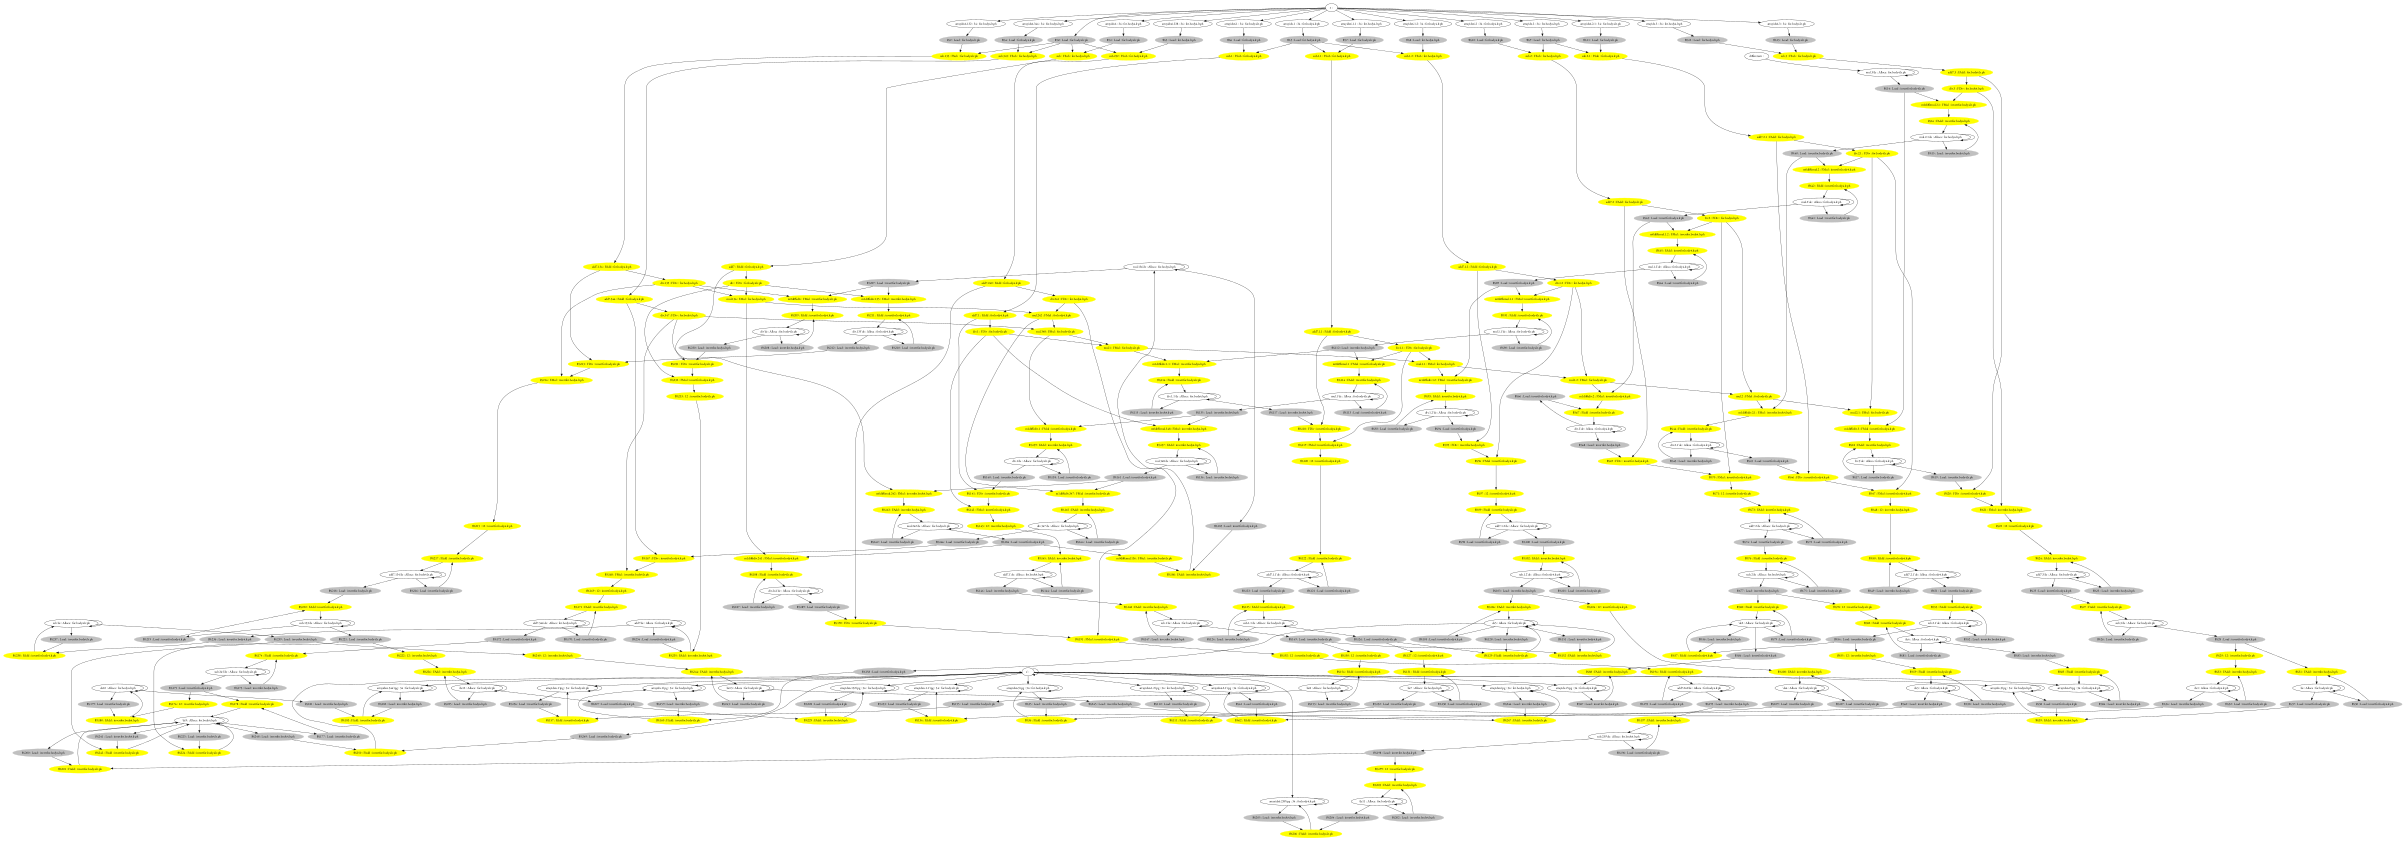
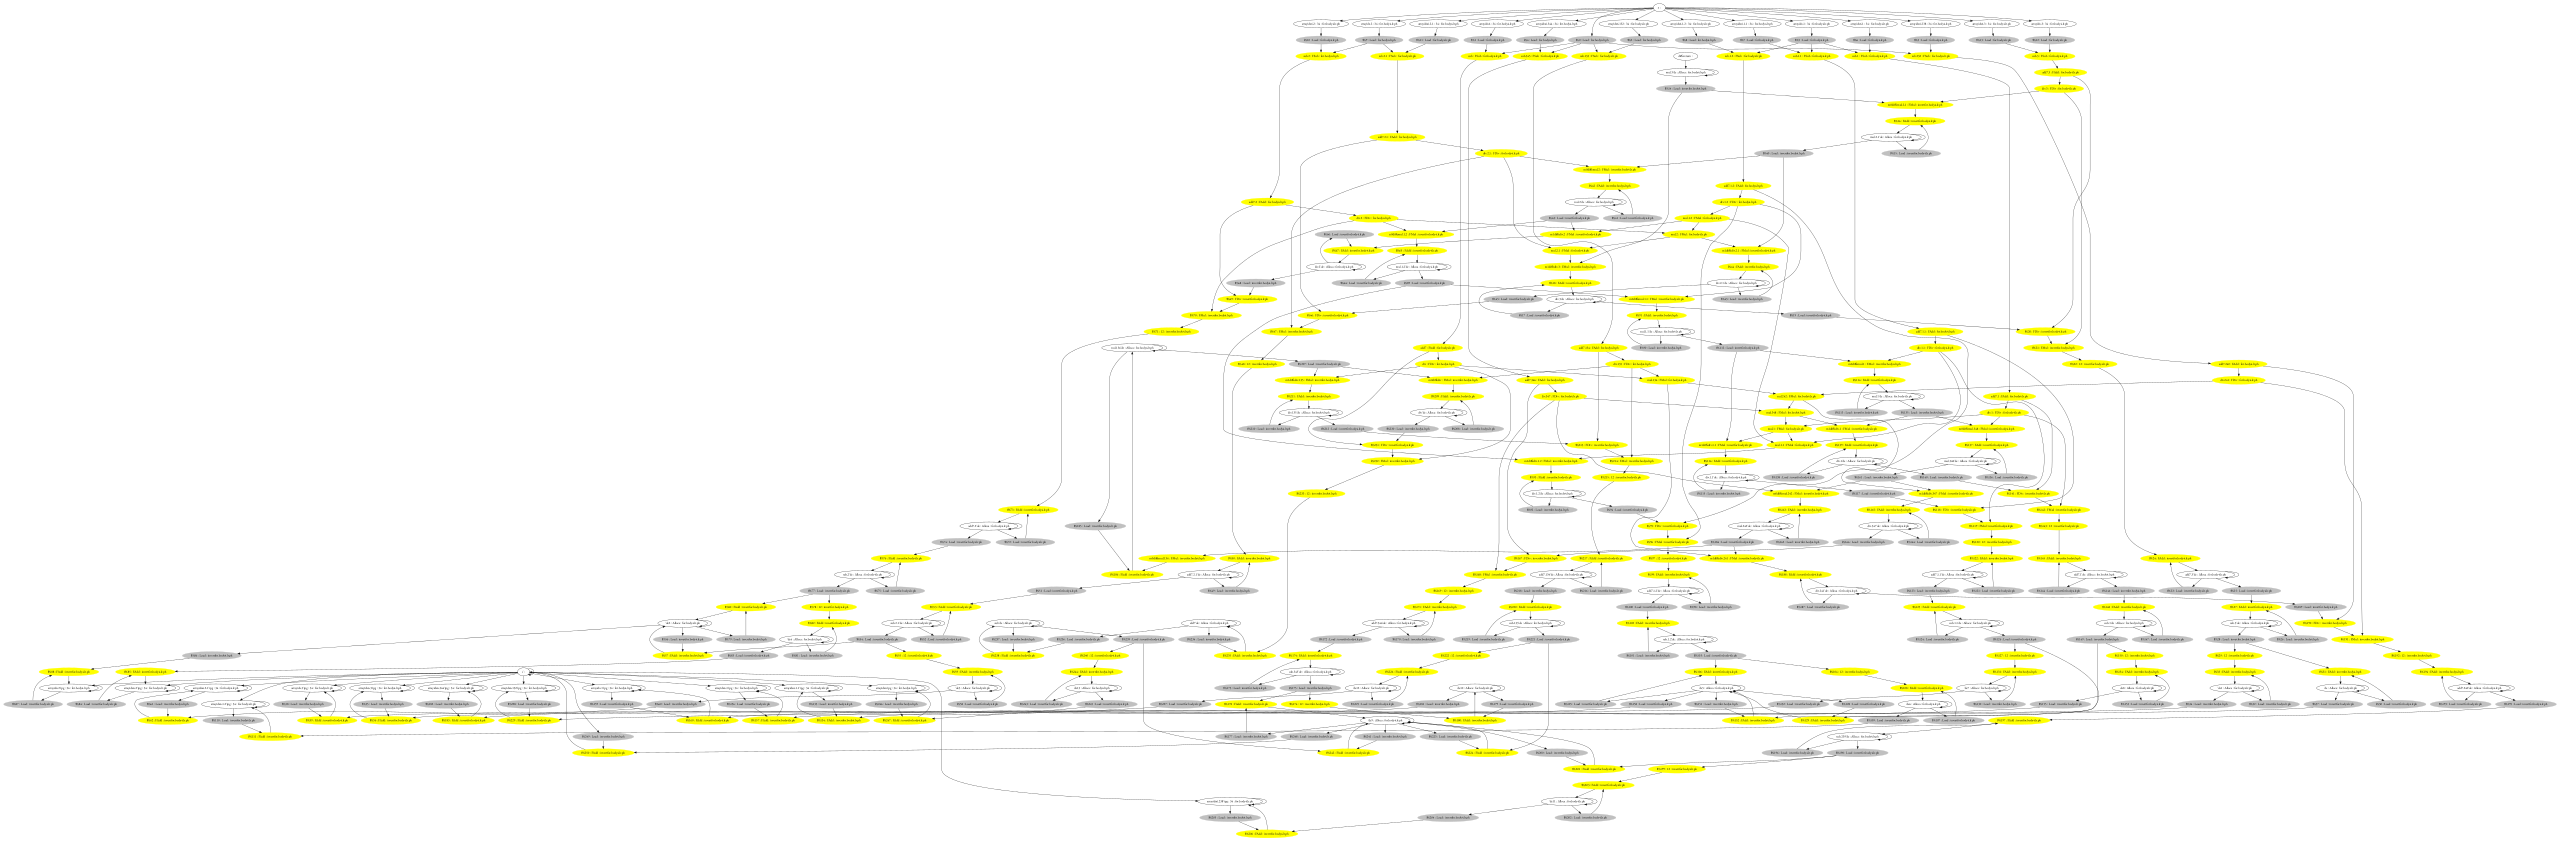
(1511, 372) -> (1778, 316)
